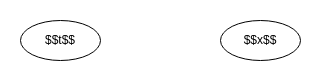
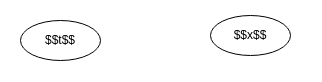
(261, 41) -> (251, 36)
